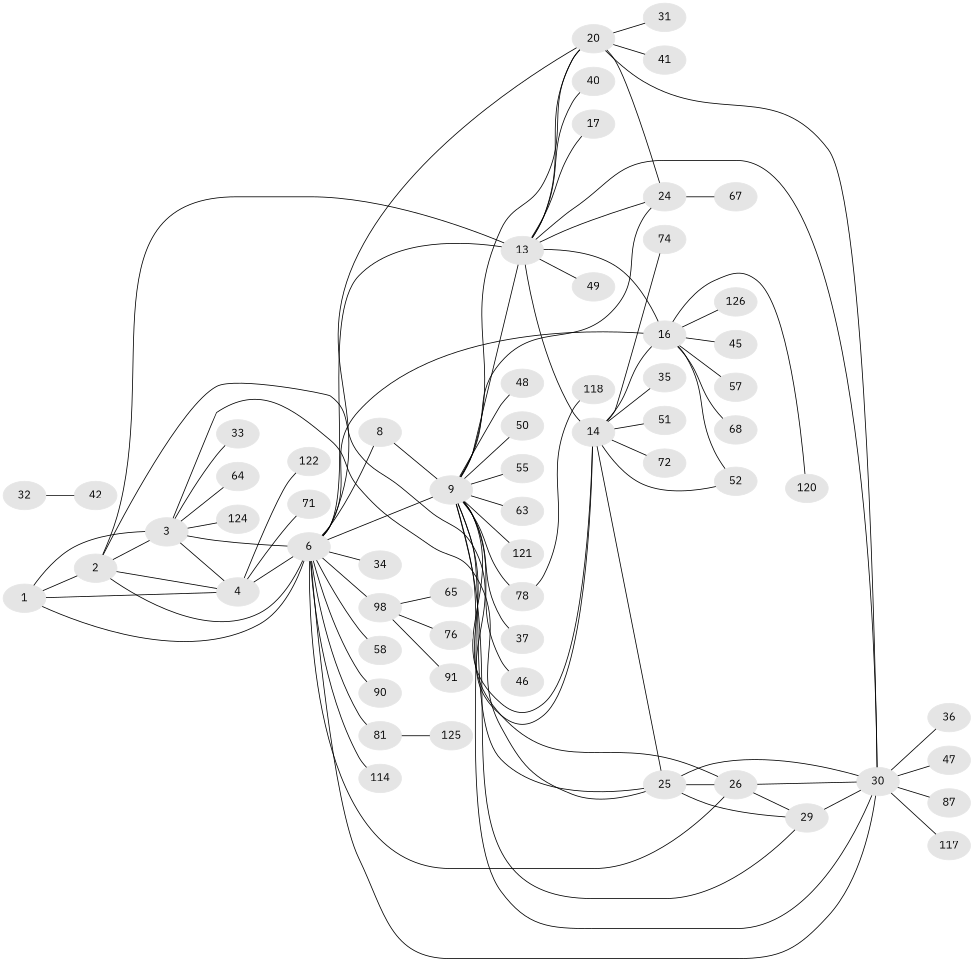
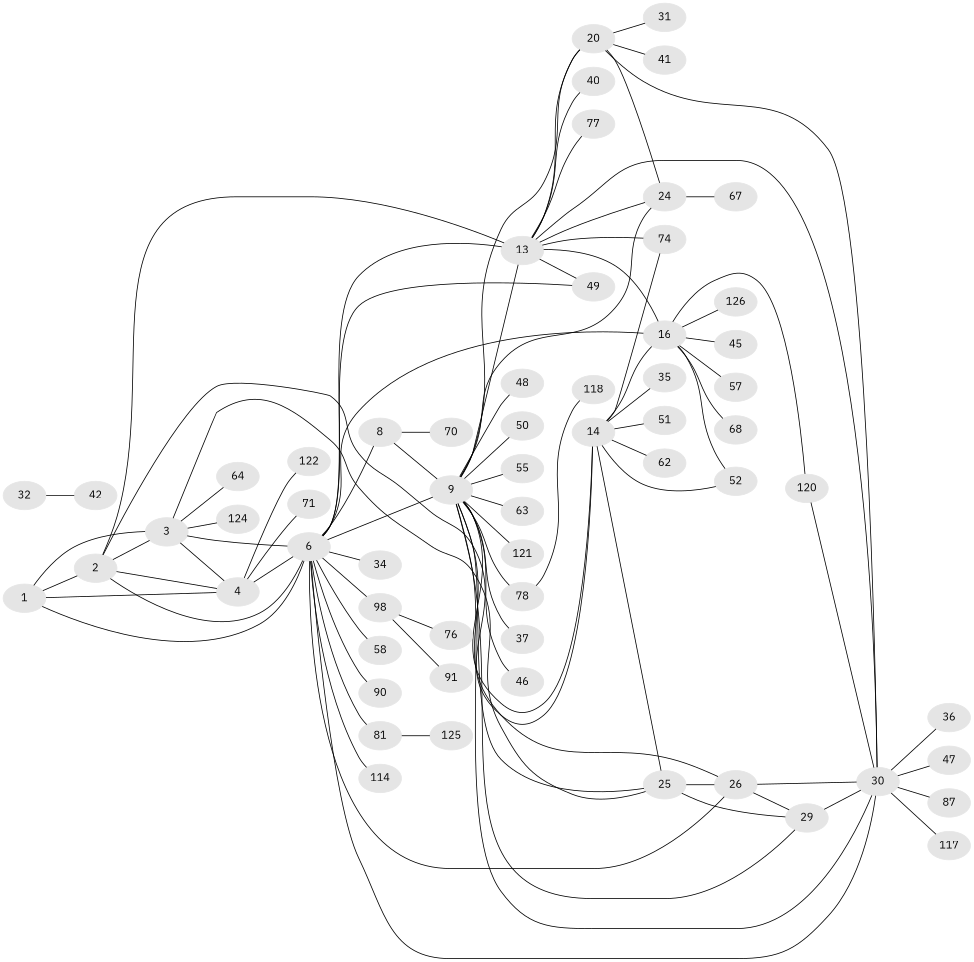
(593, 124) -> (593, 124)
(362, 248) -> (354, 314)
(544, 346) -> (593, 238)
none -> (451, 432)
(238, 434) -> none
(665, 463) -> (665, 463)
(451, 593) -> none
(769, 760) -> (842, 635)
